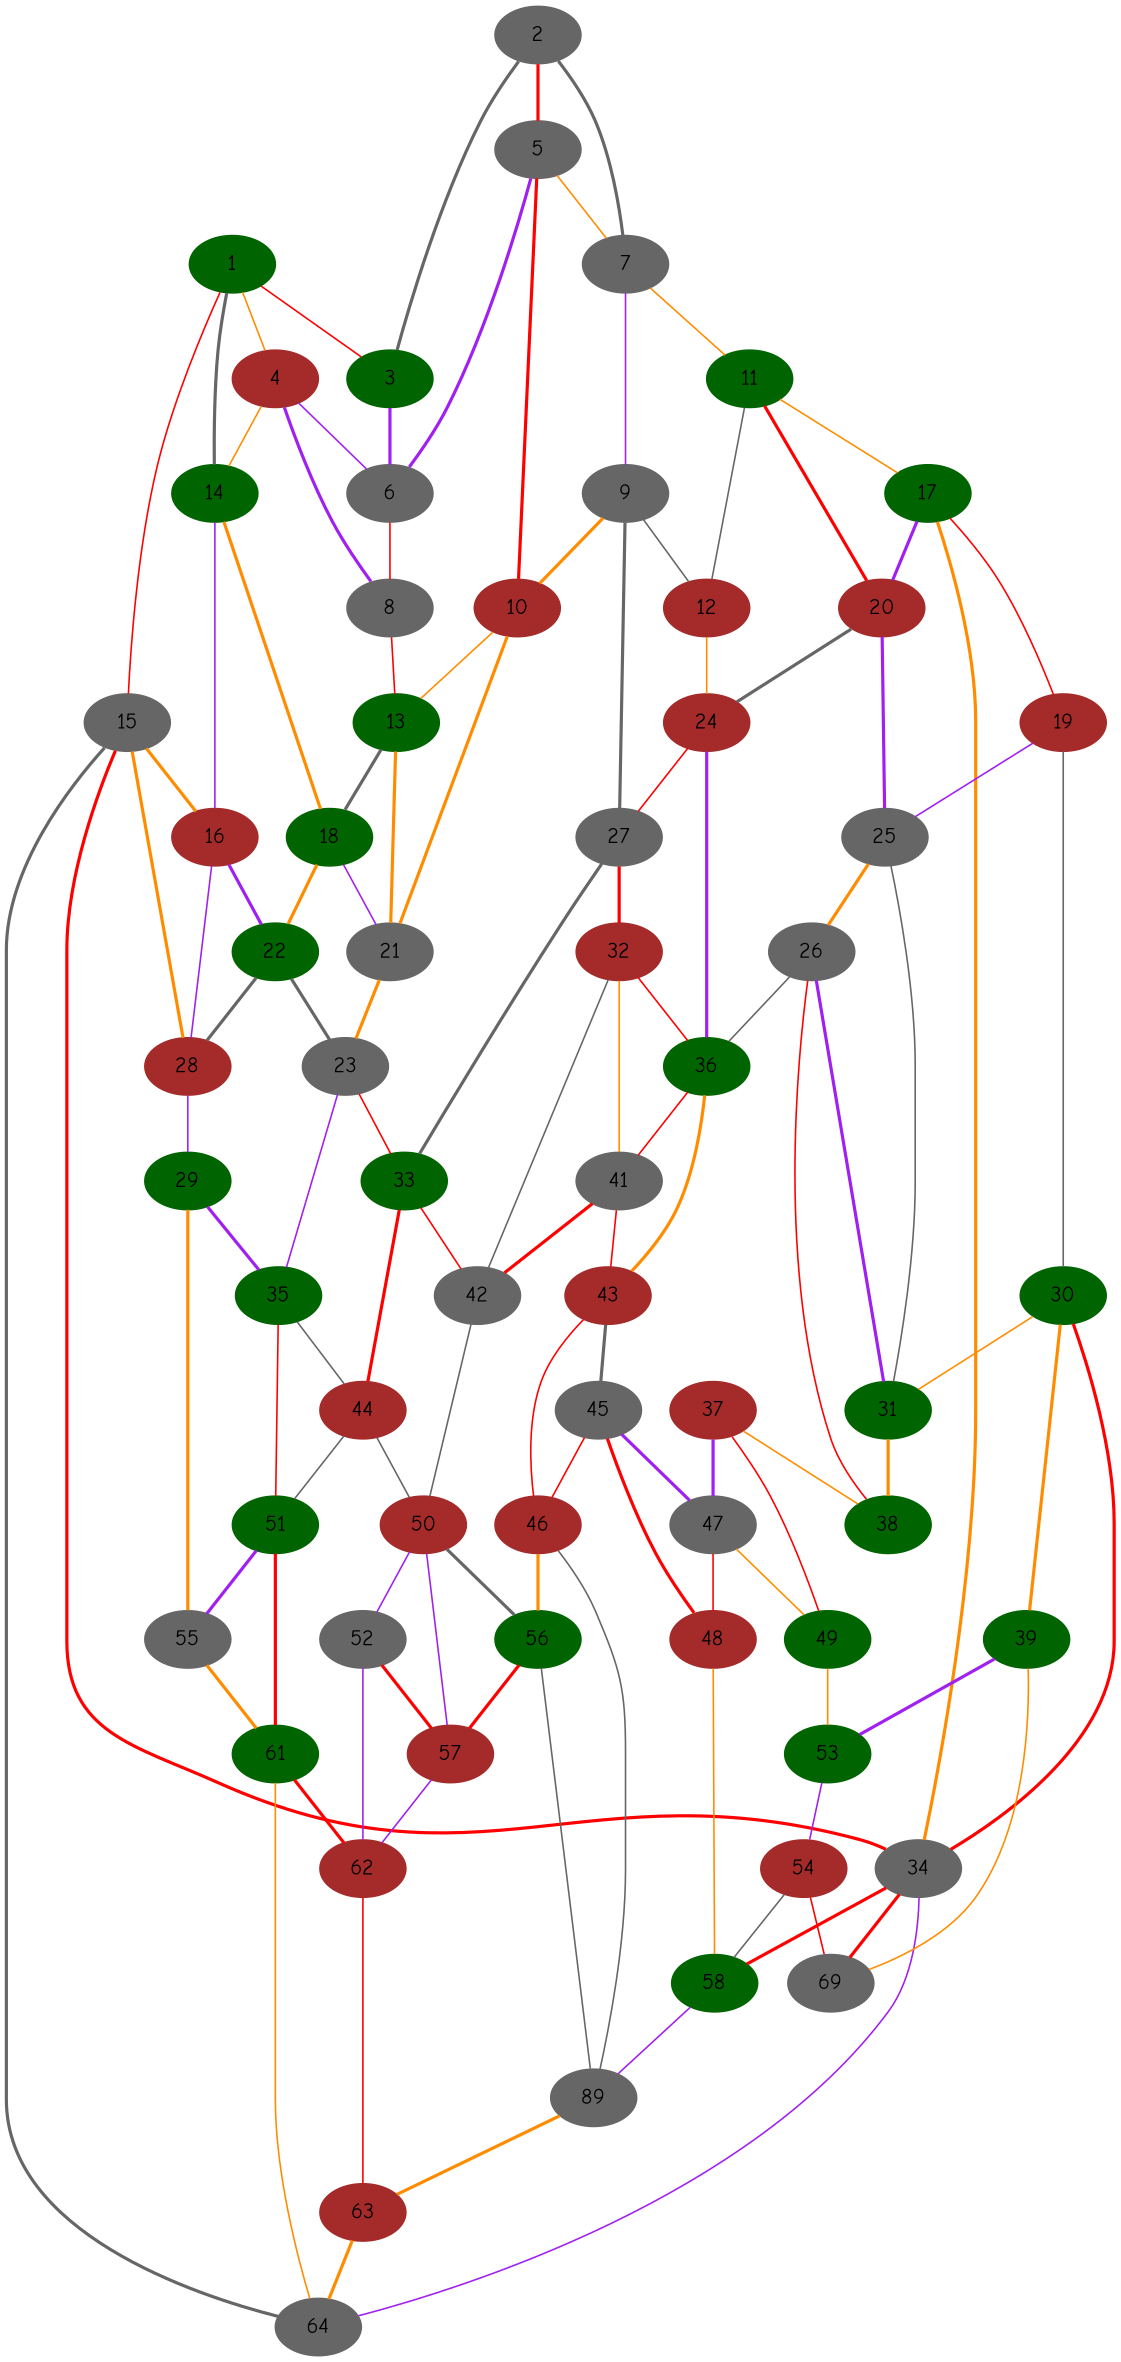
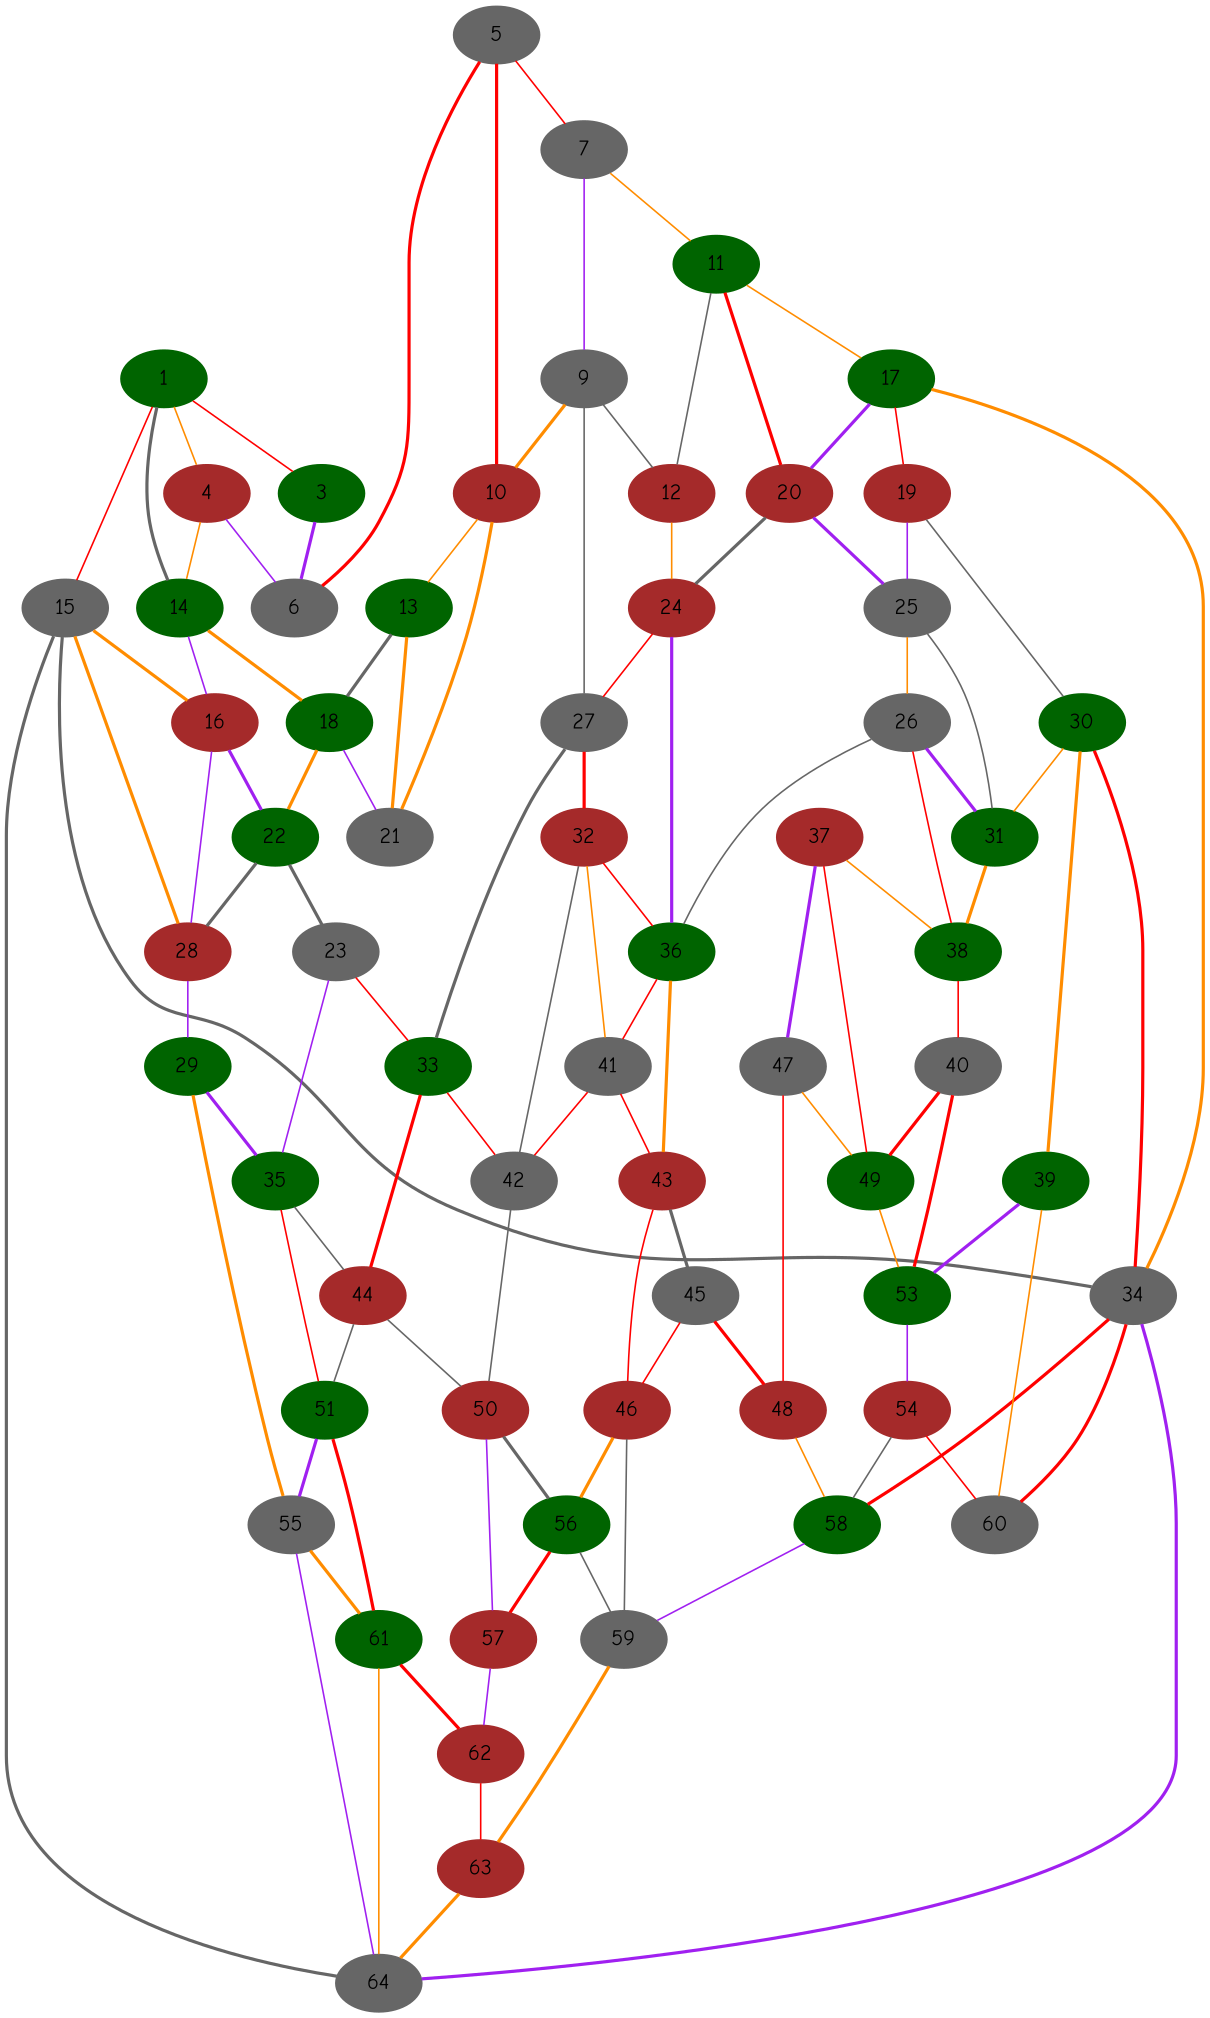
(538, 35) -> none
(582, 207) -> (540, 92)
(482, 328) -> (409, 330)
(390, 608) -> none
(622, 665) -> (584, 551)
(848, 895) -> (907, 665)
(368, 1009) -> none
none -> (958, 1066)
(549, 1238) -> (561, 1124)
(656, 1467) -> none
(363, 1639) -> none
(67, 1644) -> (377, 1160)
none -> (335, 1754)
(831, 1983) -> (995, 1525)
(594, 2098) -> (624, 1639)
(700, 2175) -> (1037, 1872)
